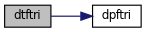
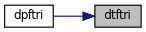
(66, 16) -> (68, 16)
